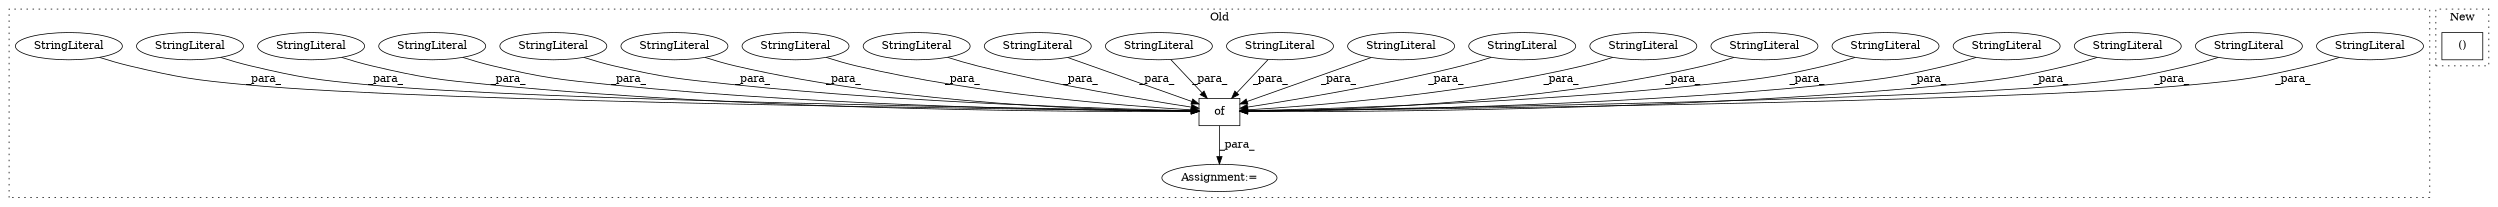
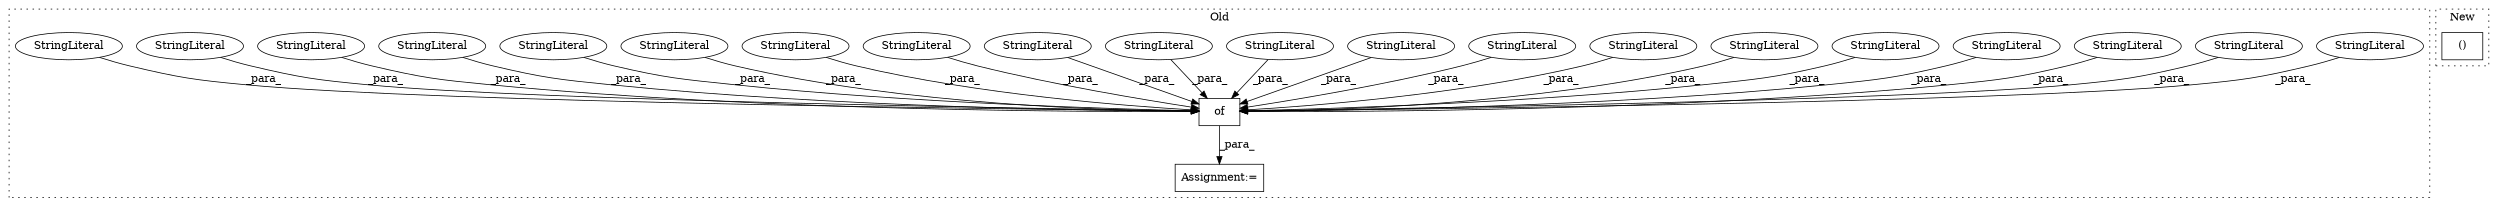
(1219, 178) -> (1219, 178)
